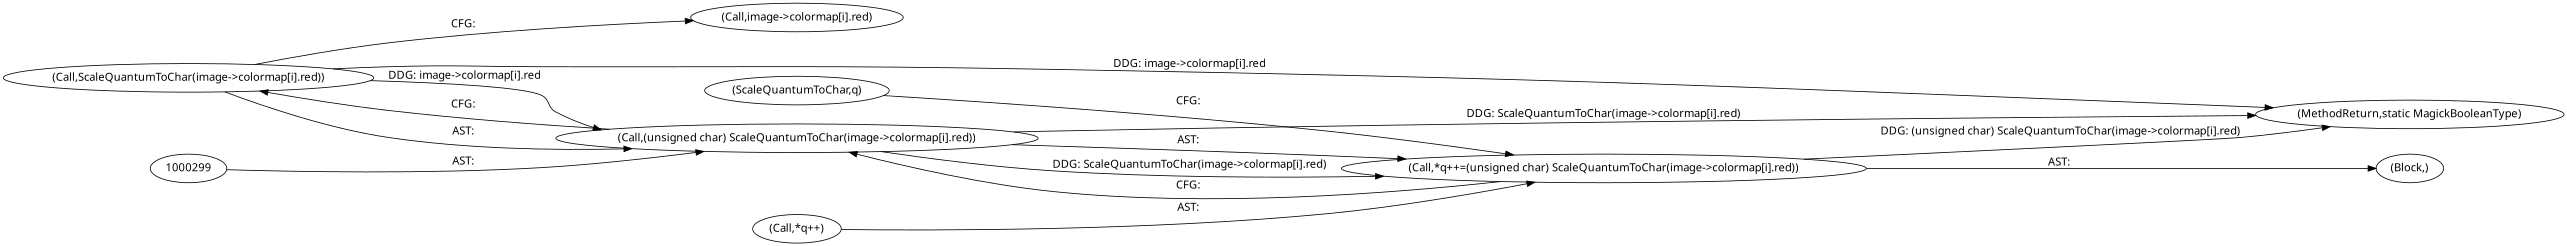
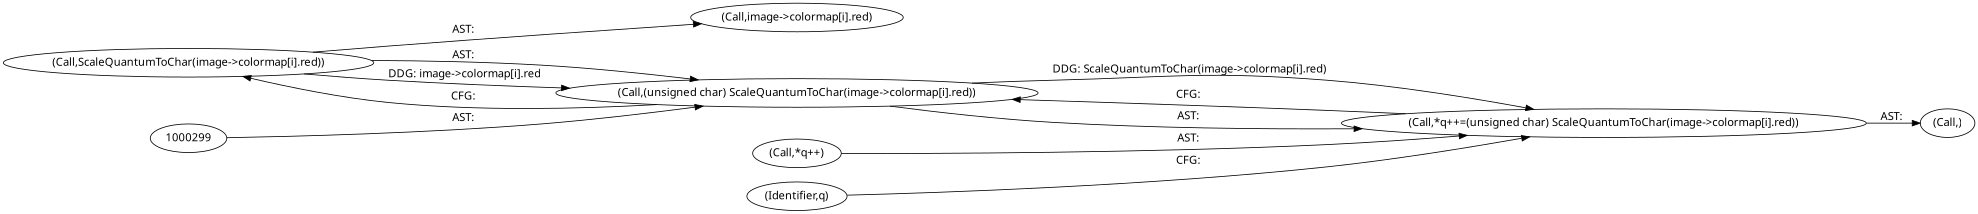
(465, 24) -> (465, 30)
(797, 91) -> (797, 196)
(2410, 114) -> none
(2410, 168) -> (1948, 123)
